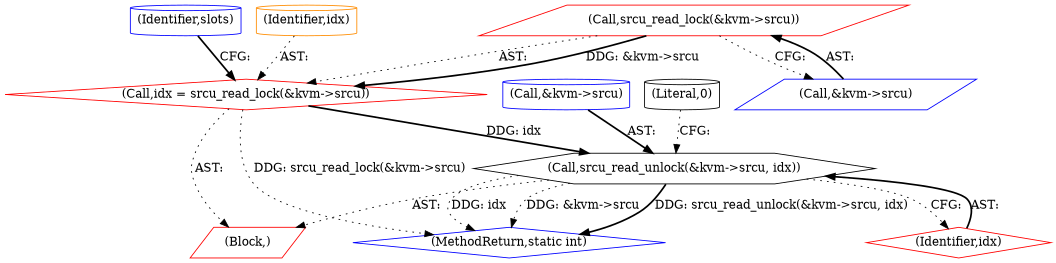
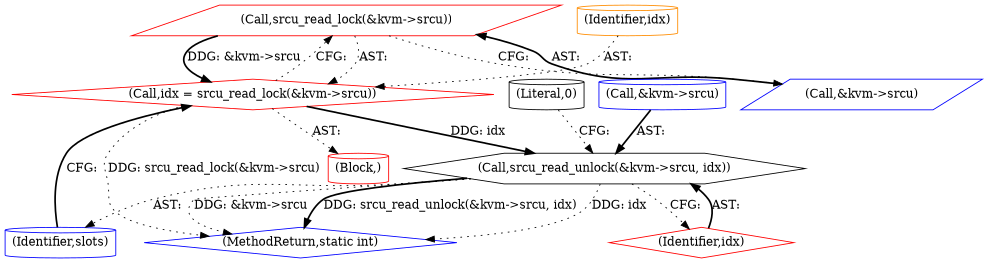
none -> (302, 63)
(426, 197) -> (279, 184)
(248, 243) -> (358, 169)
